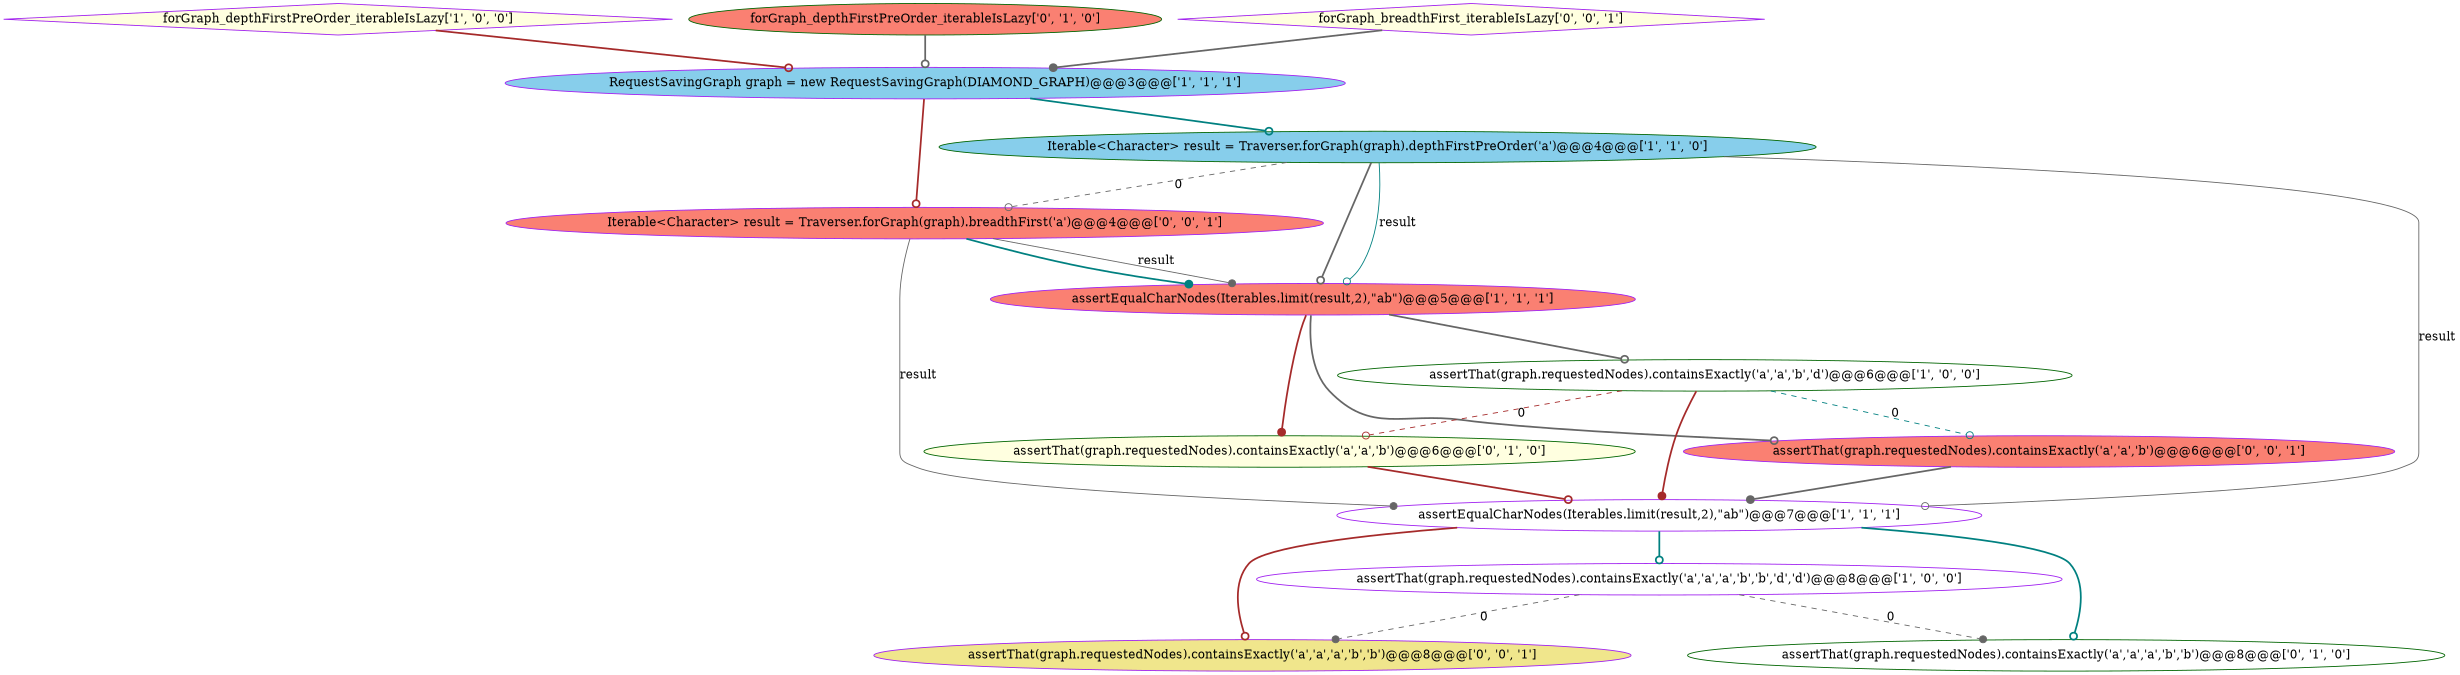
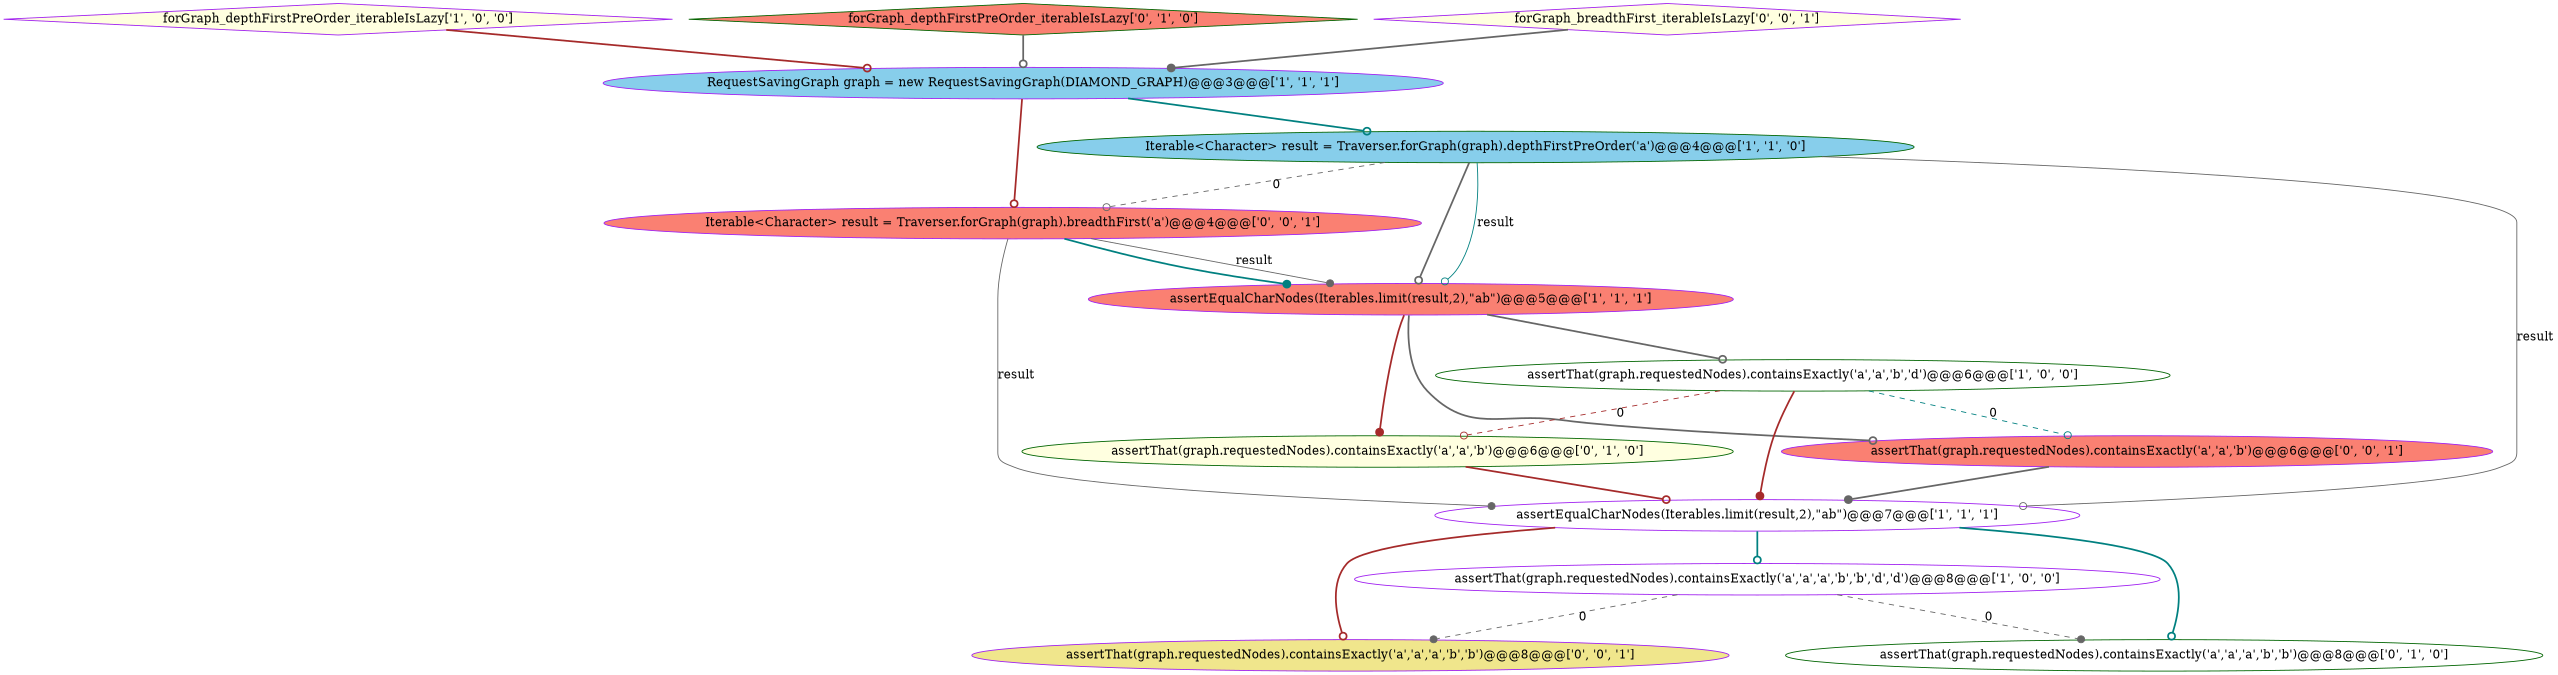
(925, 19) -> (1023, 19)
